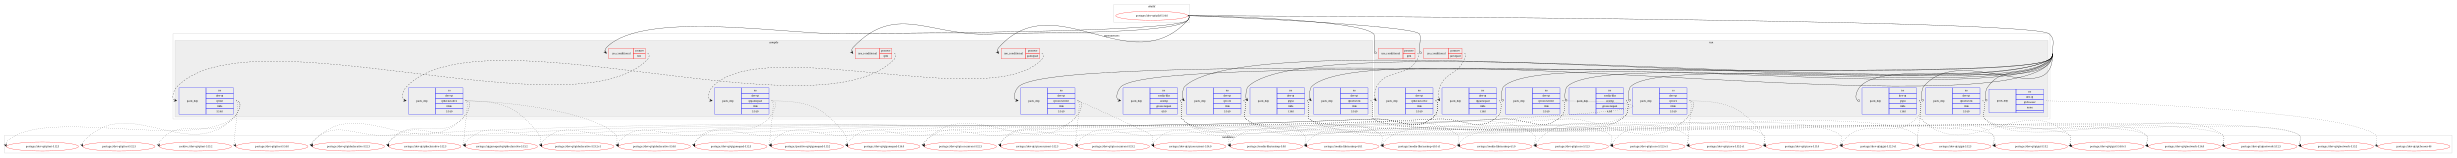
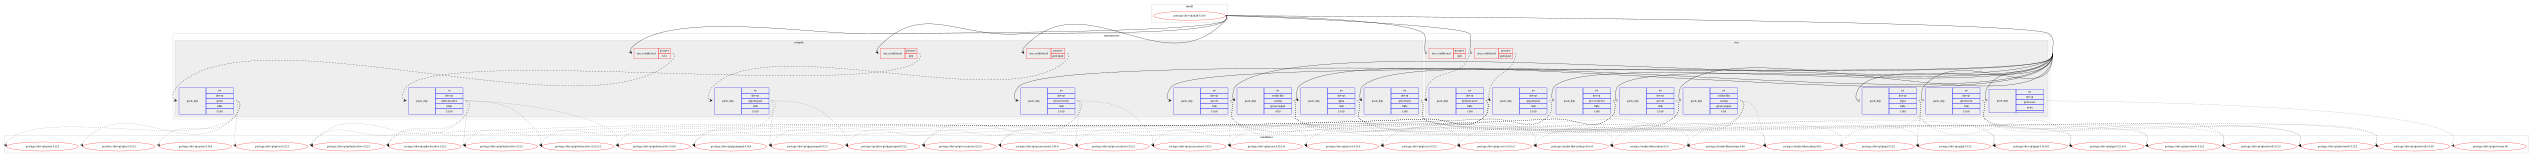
(502, 146) -> (502, 146)
none -> (2261, 146)
